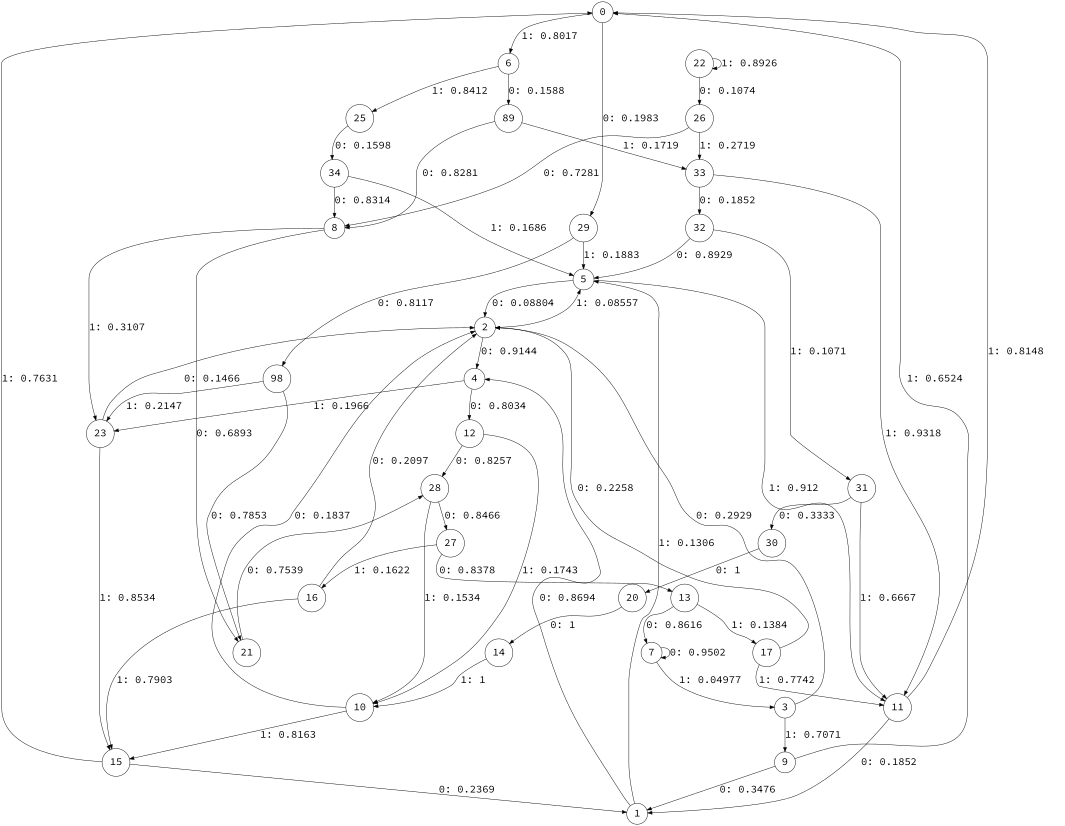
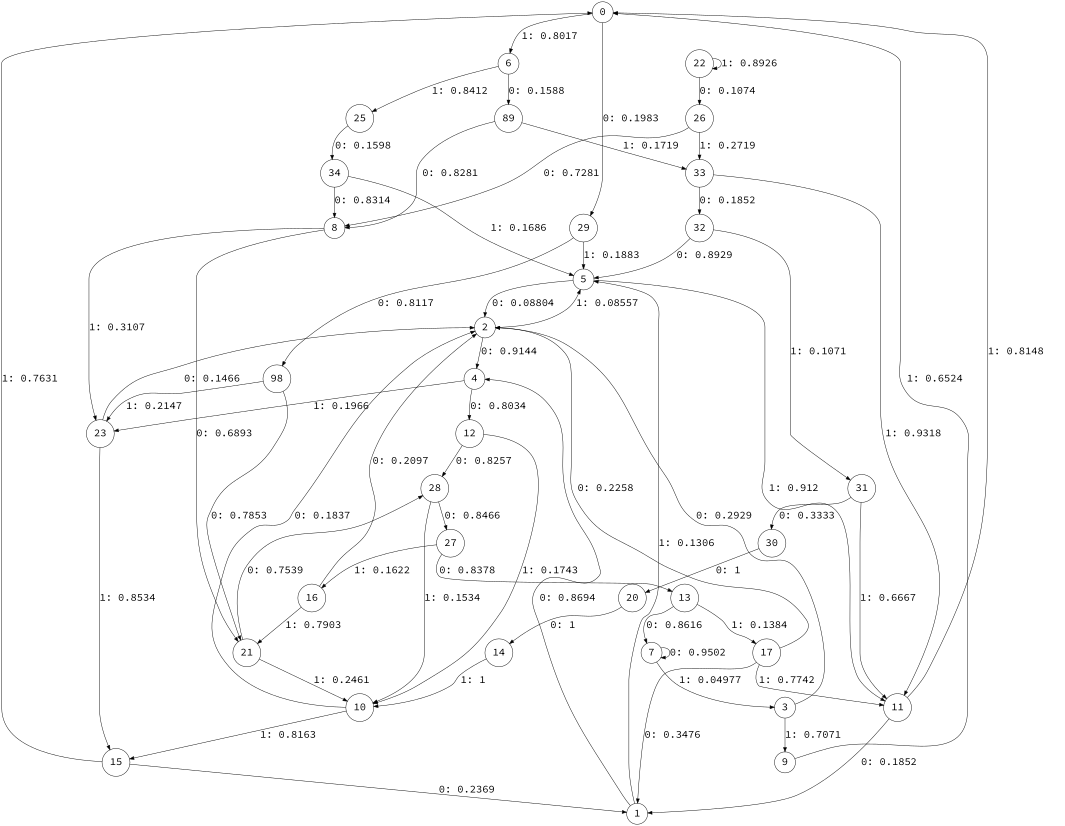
(166, 633) -> (281, 624)
none -> (301, 679)
(713, 787) -> (655, 689)
